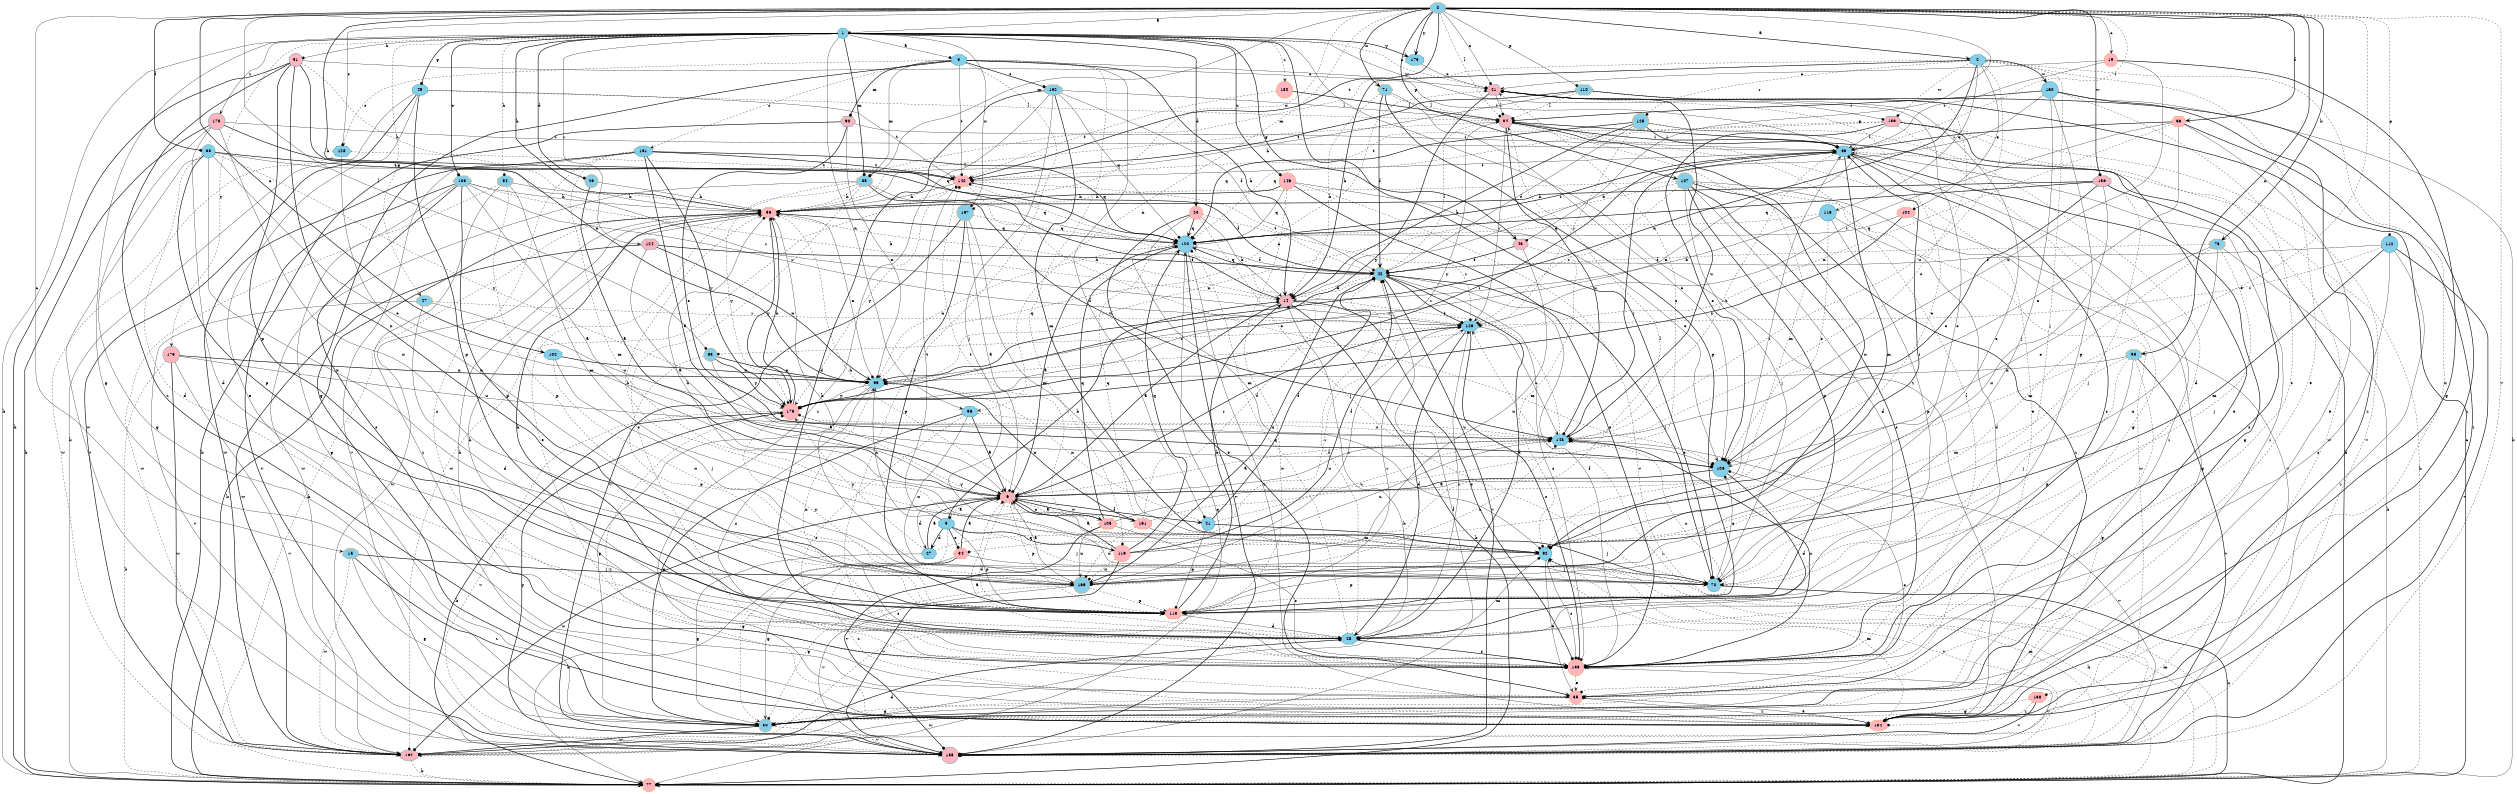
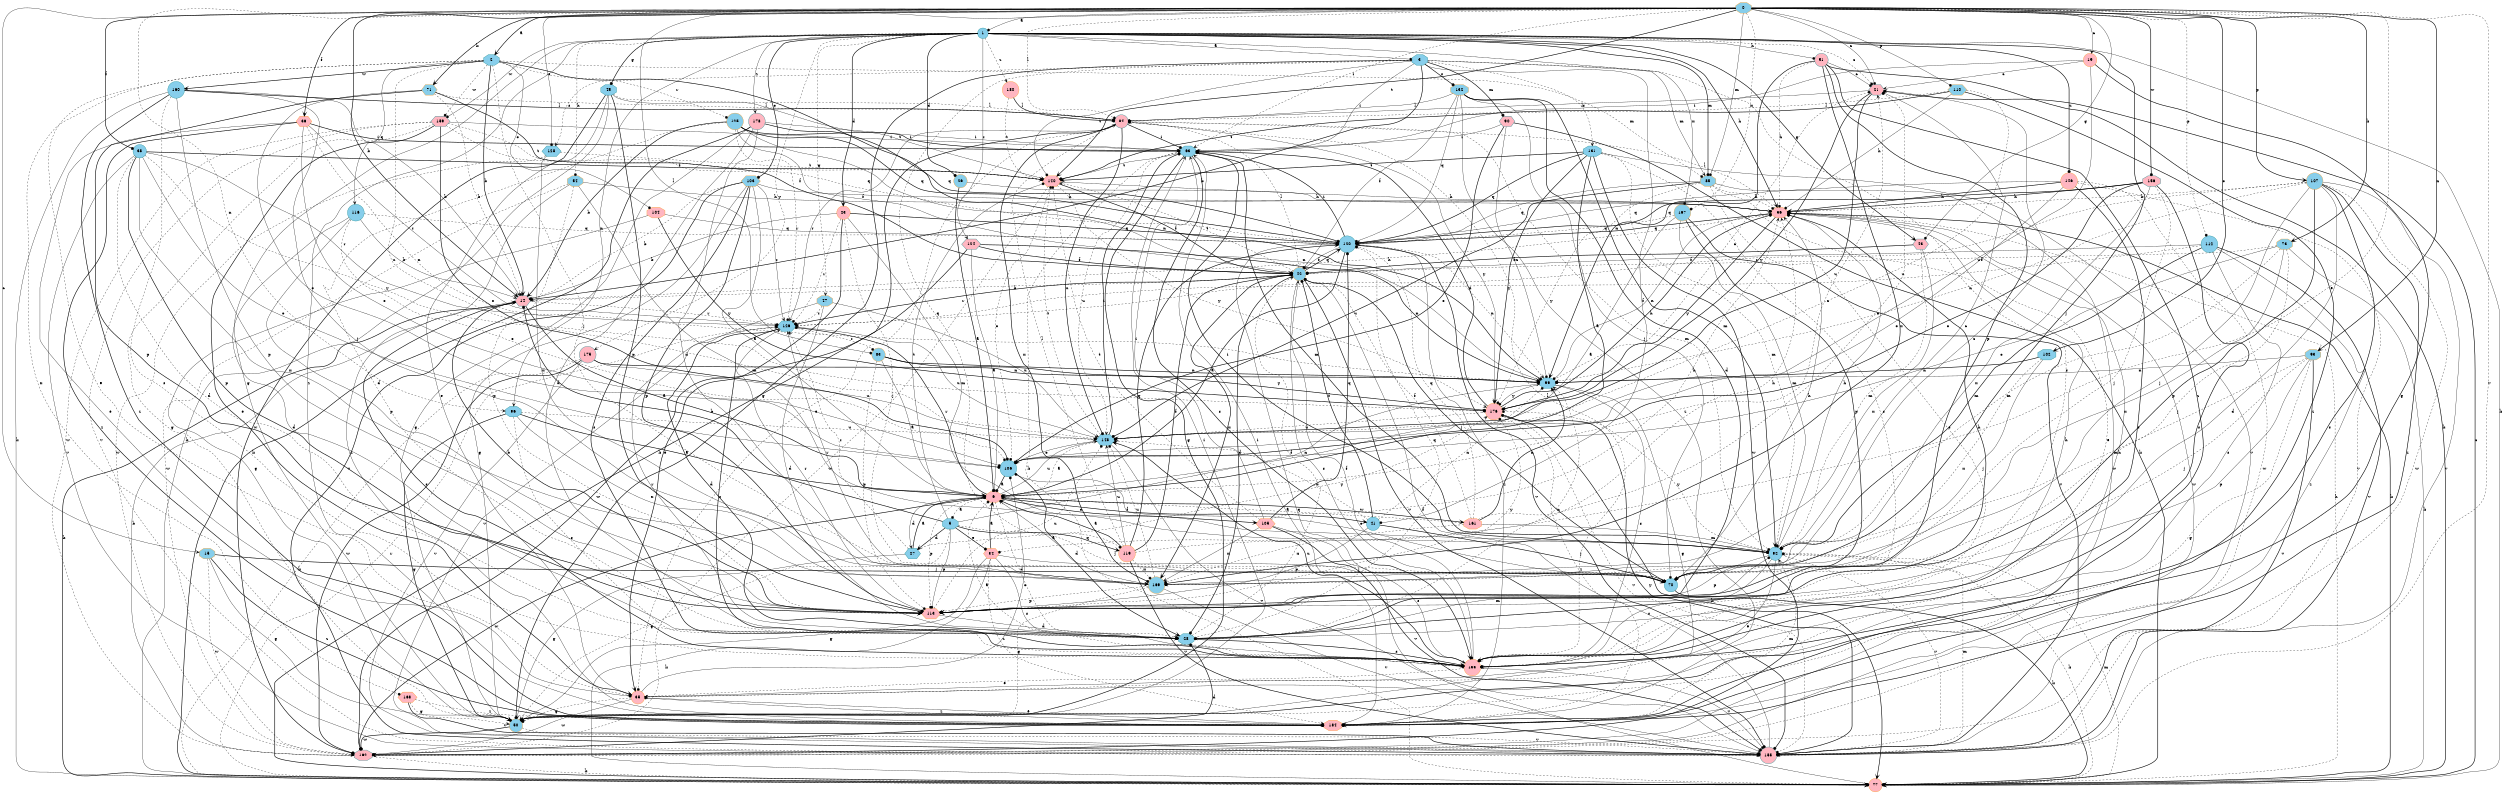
(1415, 60) -> none
(835, 397) -> (1518, 391)
